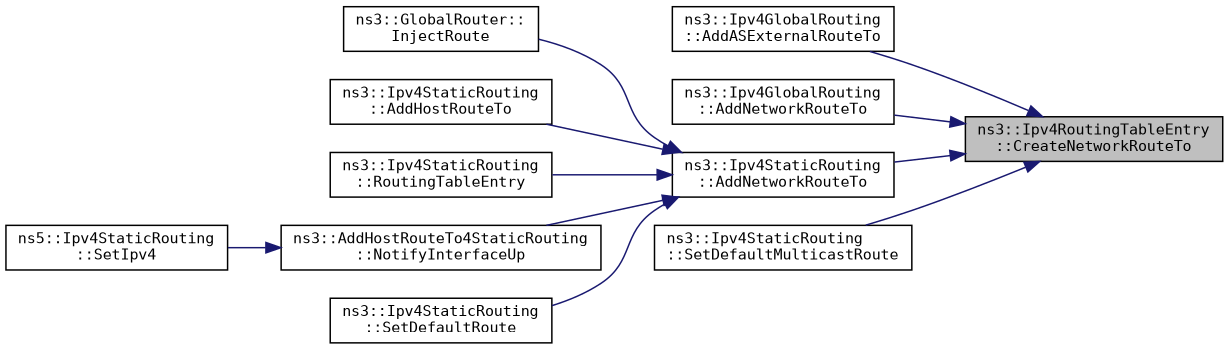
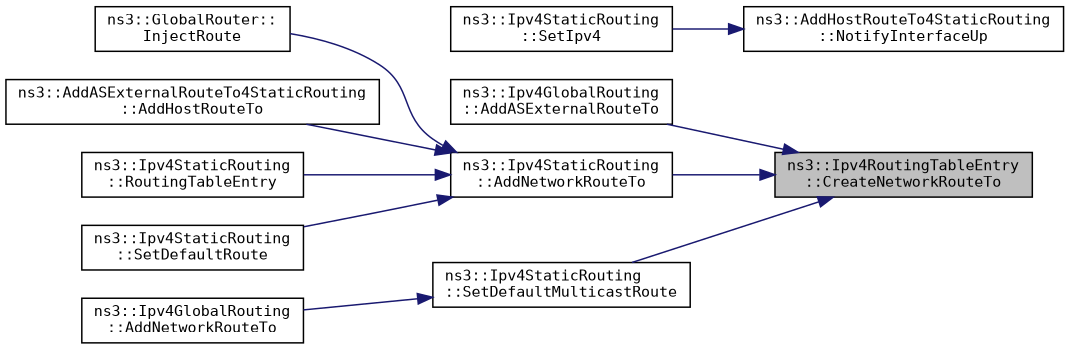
(441, 102) -> (193, 102)
(922, 119) -> (361, 304)
(605, 213) -> none
(117, 248) -> (562, 29)
